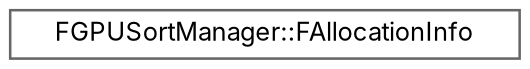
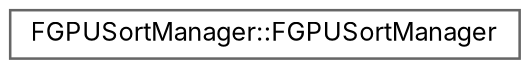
(265, 34) -> (265, 34)
